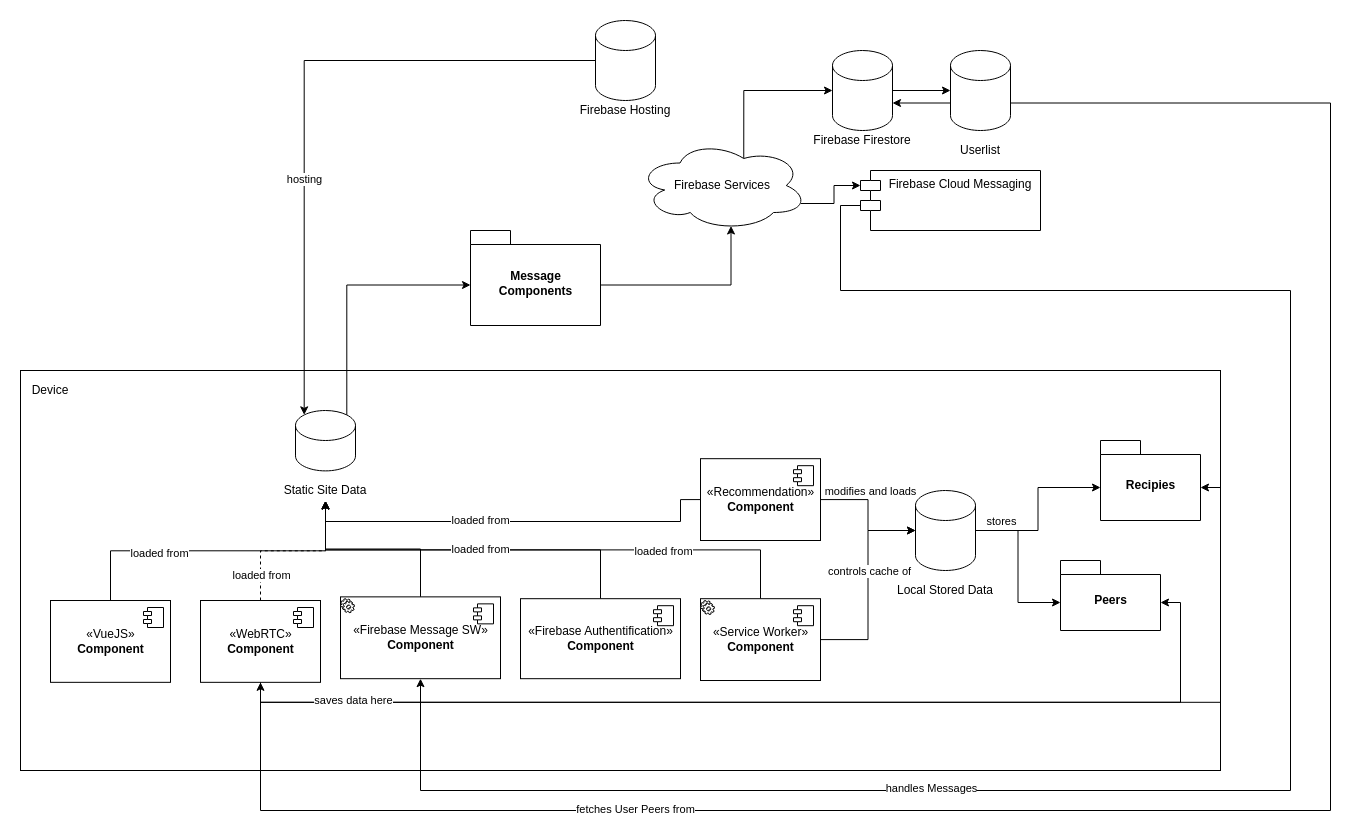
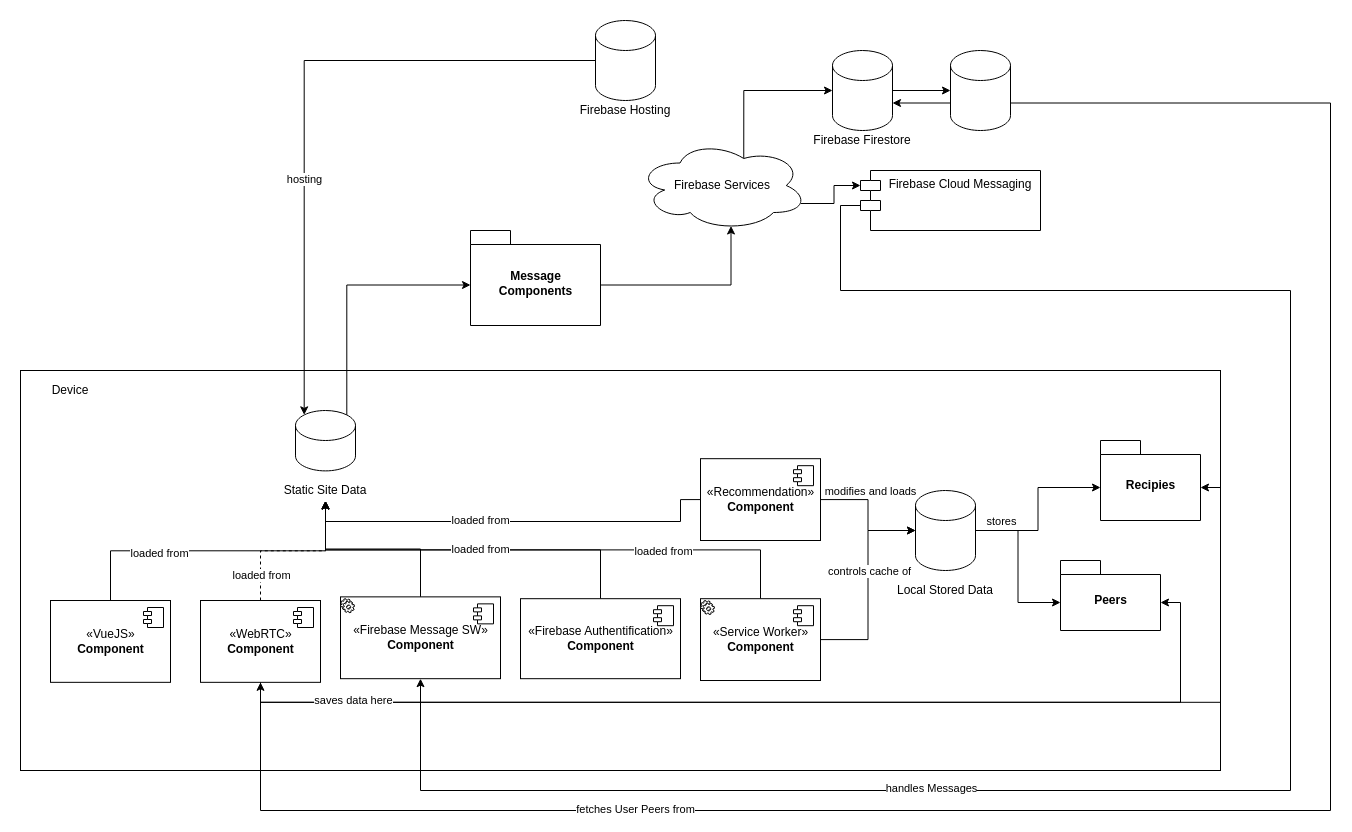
(981, 151) -> none
(51, 391) -> (71, 391)
